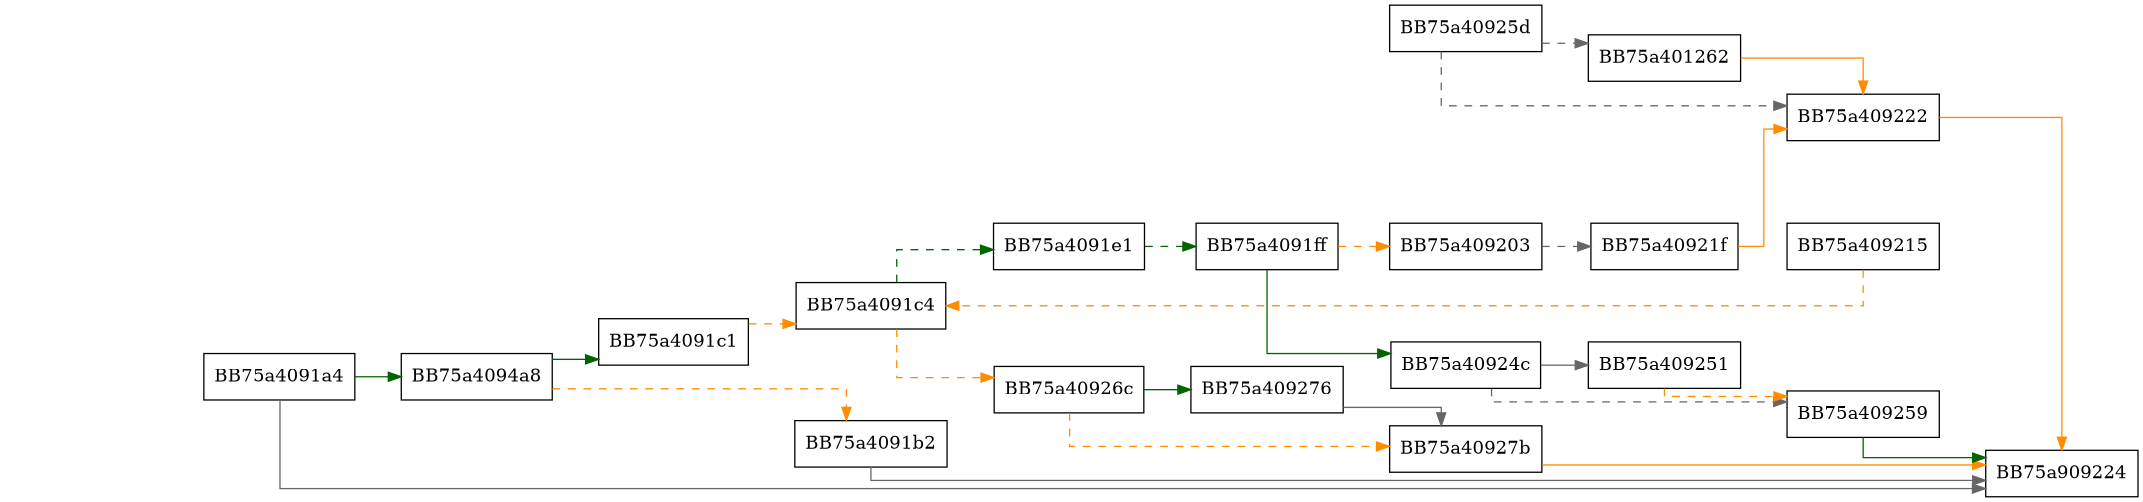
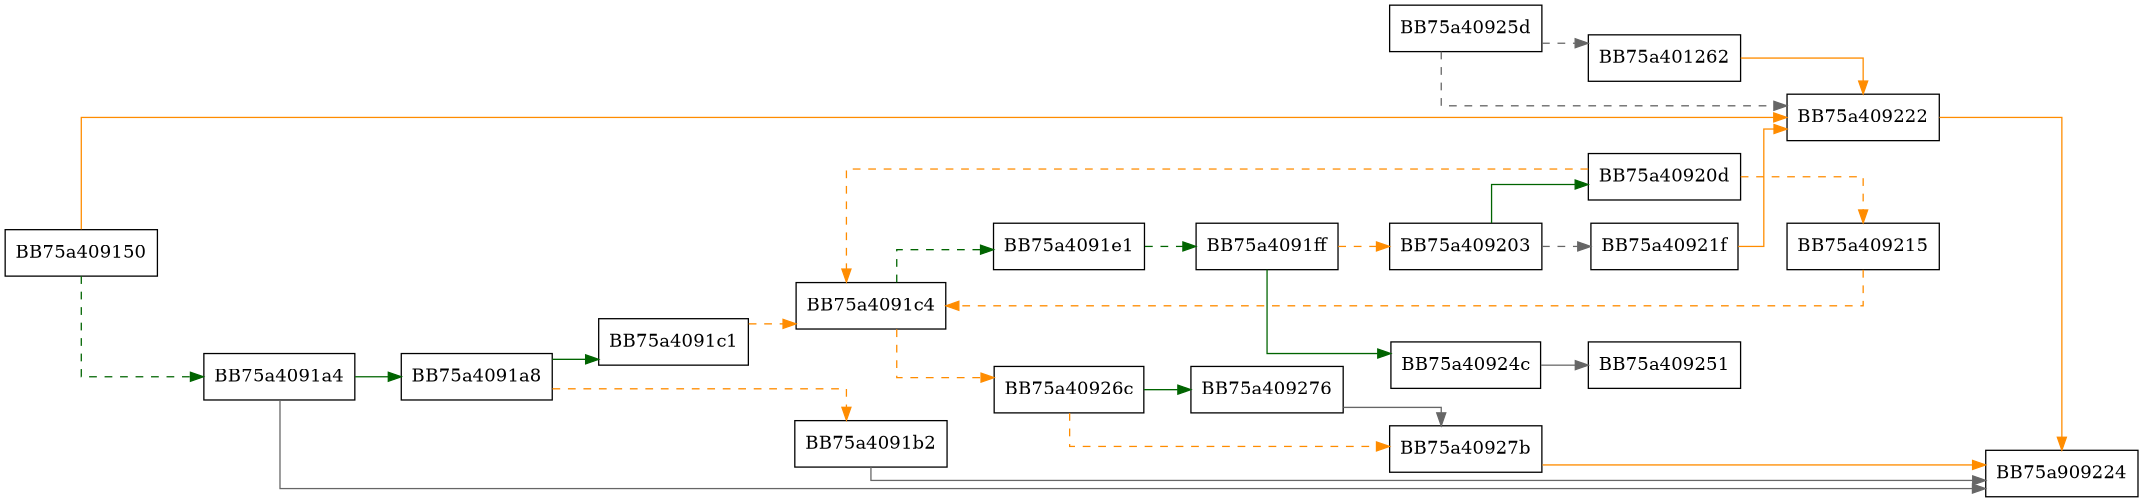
none -> (1664, 177)
none -> (81, 253)
(477, 377) -> (477, 377)
(1863, 414) -> none
